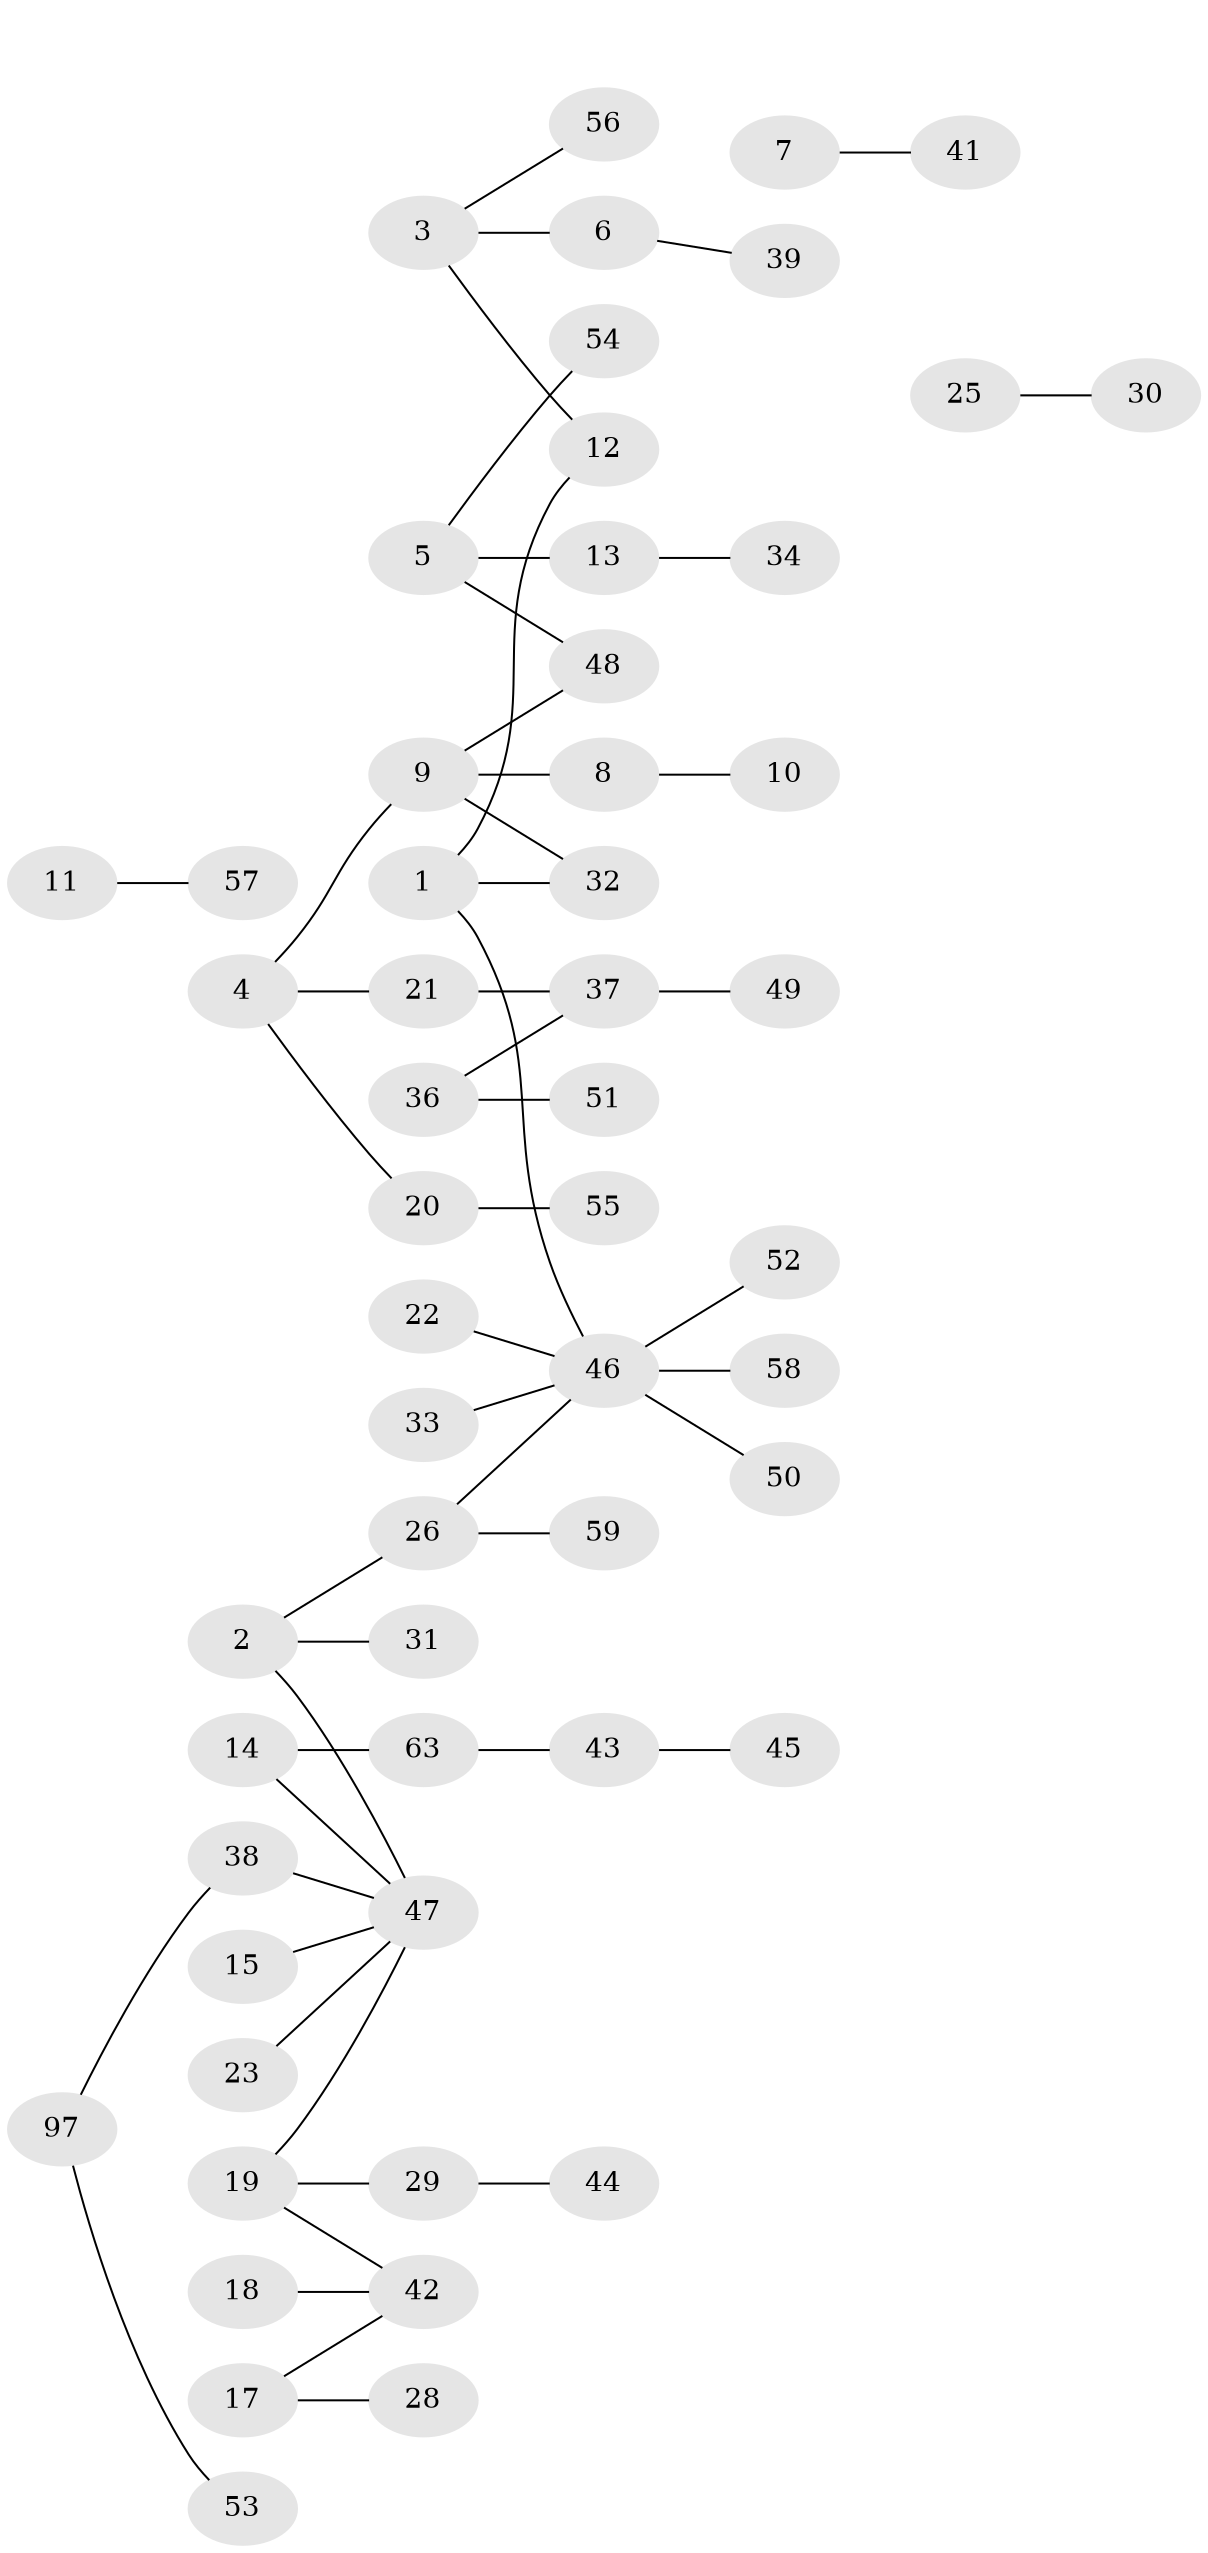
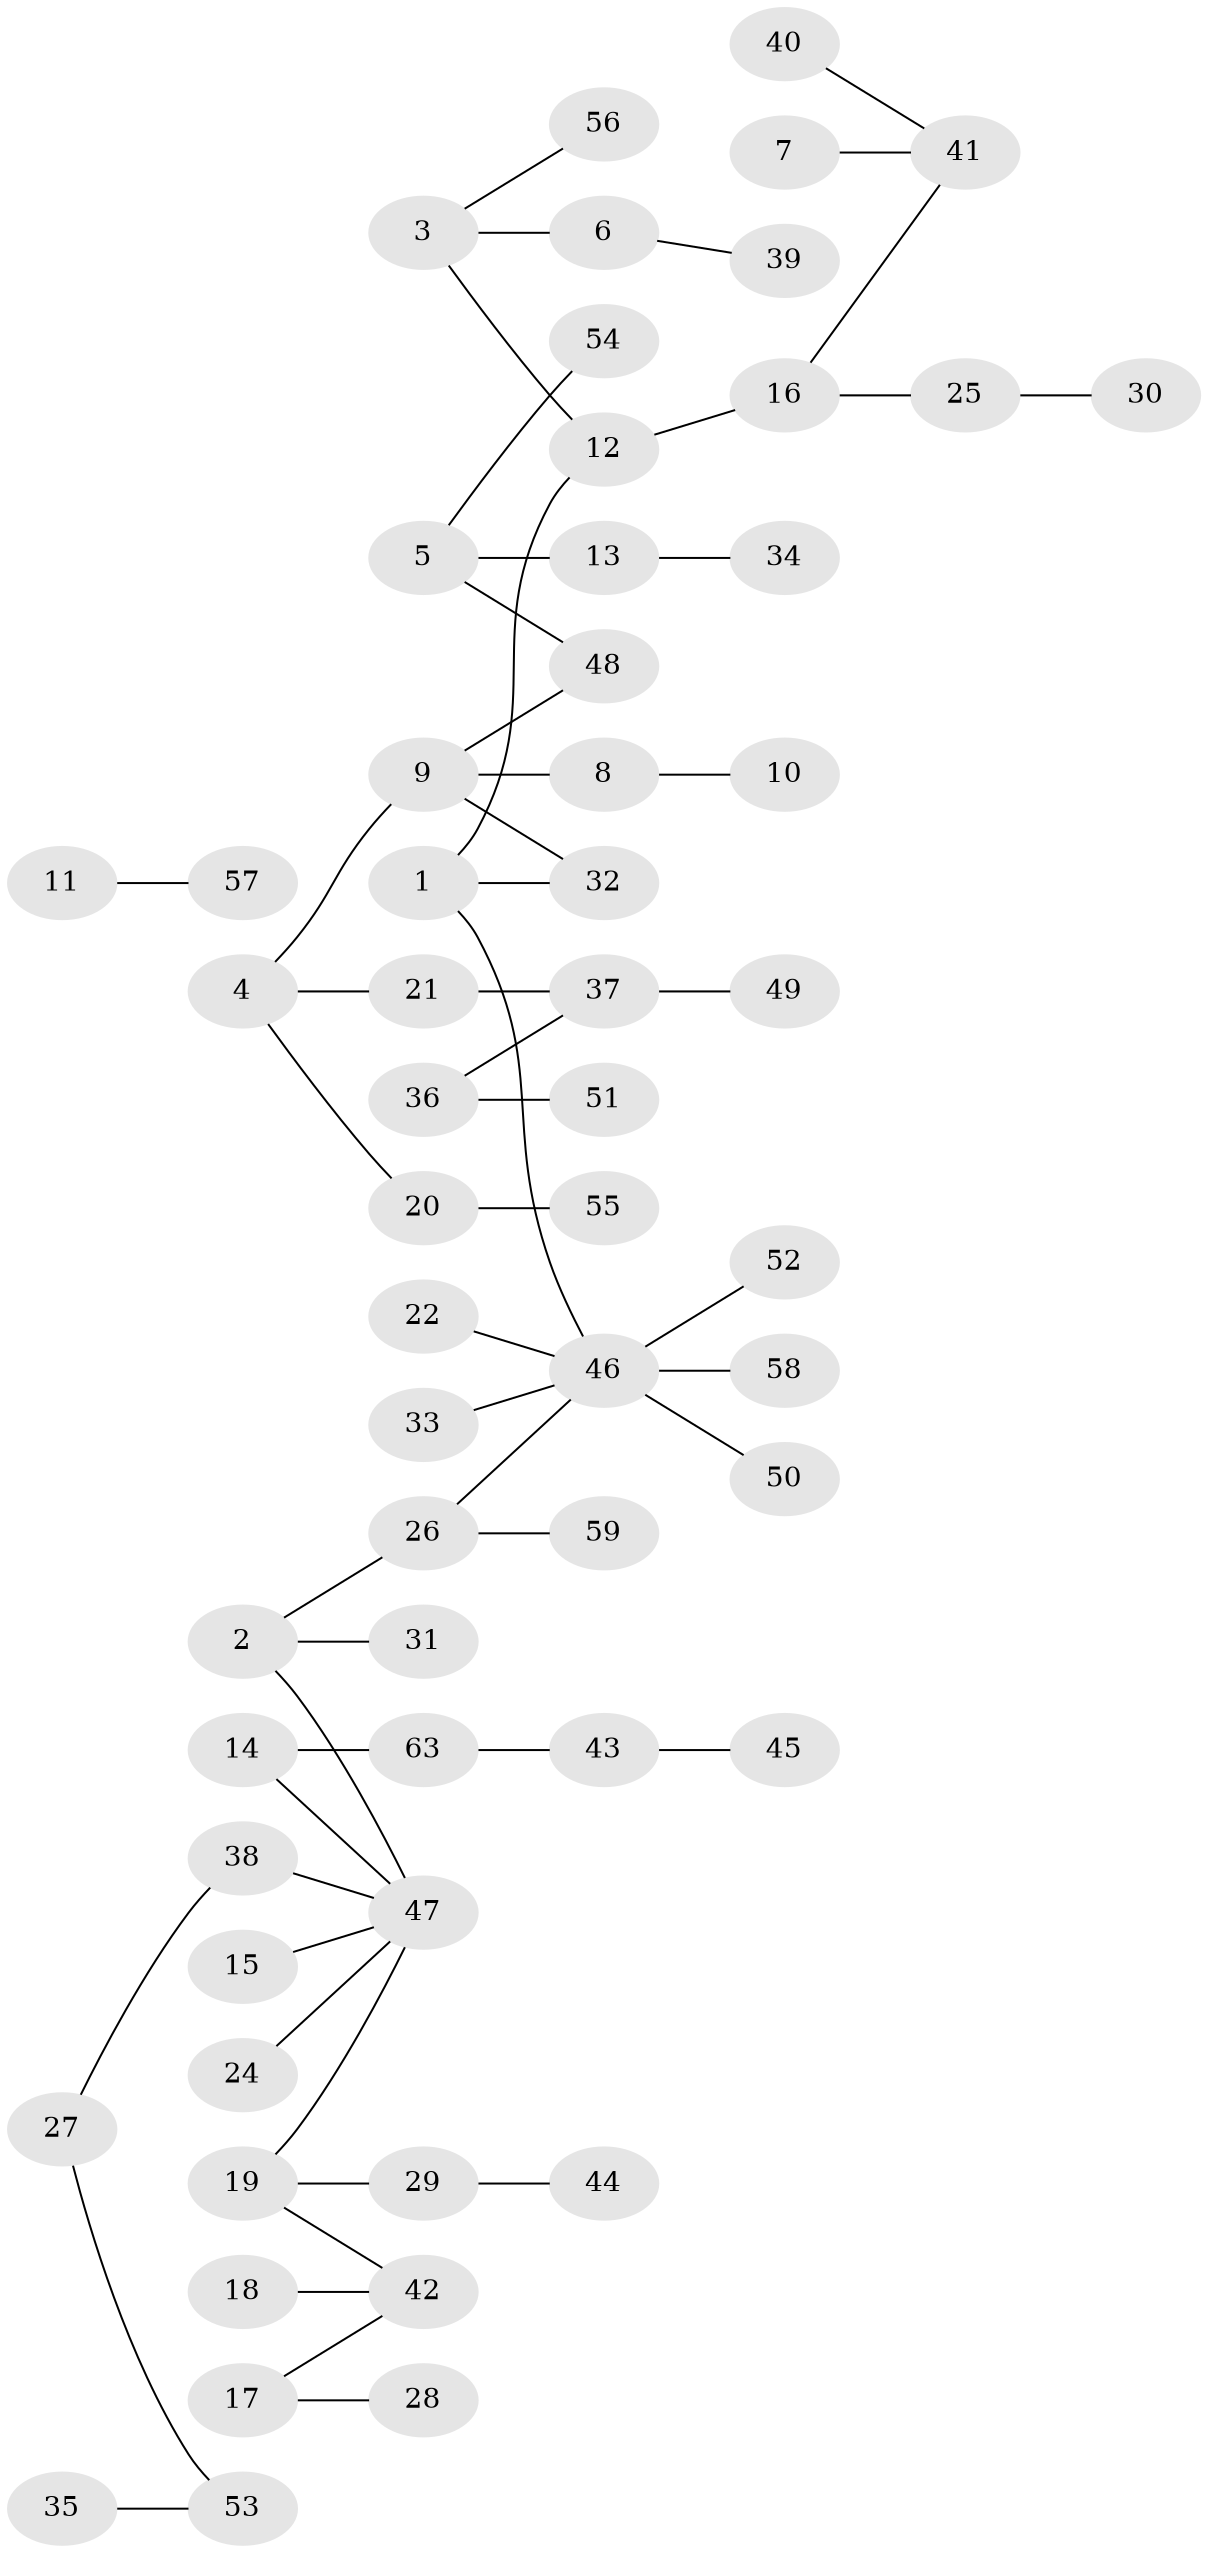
none -> (785, 44)
none -> (785, 395)
(243, 2075) -> (243, 2075)
(62, 2129) -> (62, 2129)
none -> (62, 2509)
